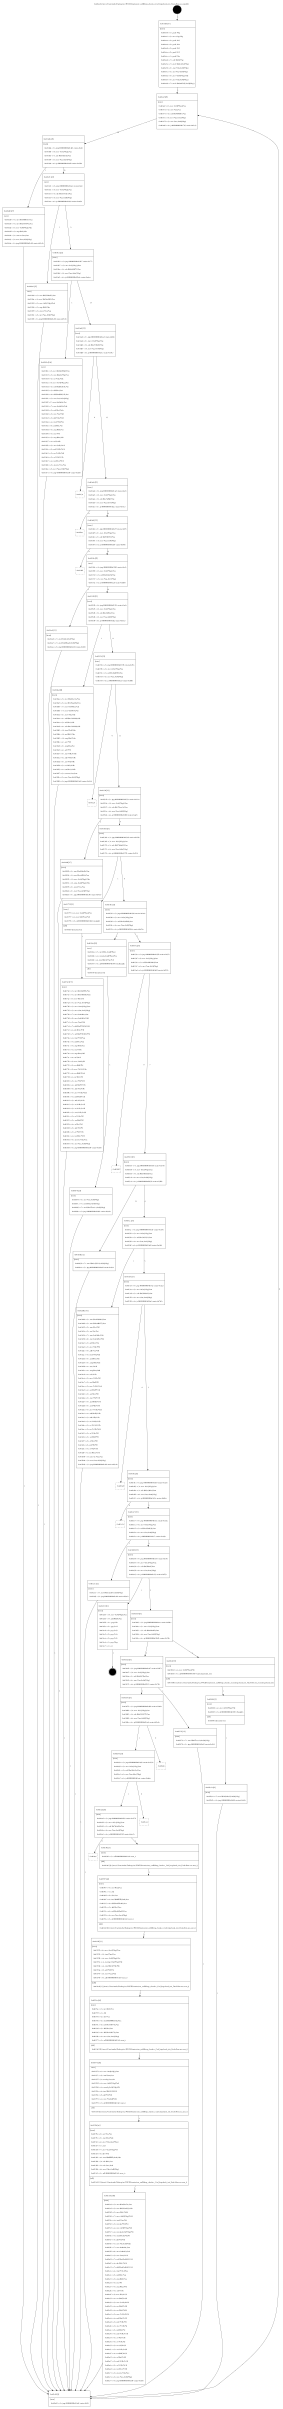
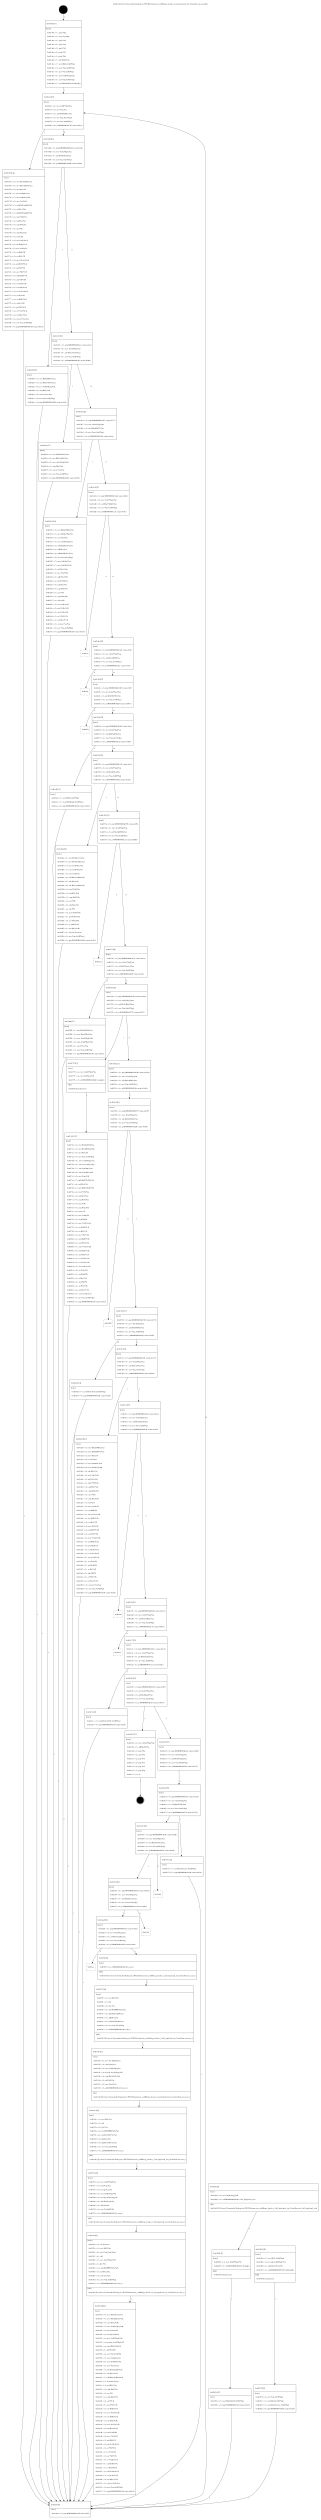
none -> (24, 250)
(116, 936) -> none
(185, 1649) -> none
